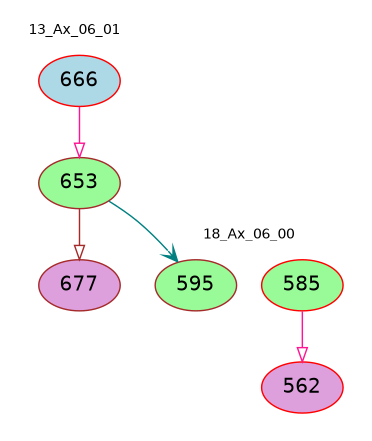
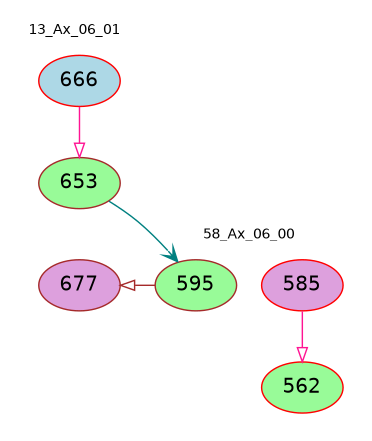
(79, 227) -> (145, 285)
(249, 235) -> (249, 235)
(302, 285) -> (302, 285)
(302, 388) -> (302, 388)
